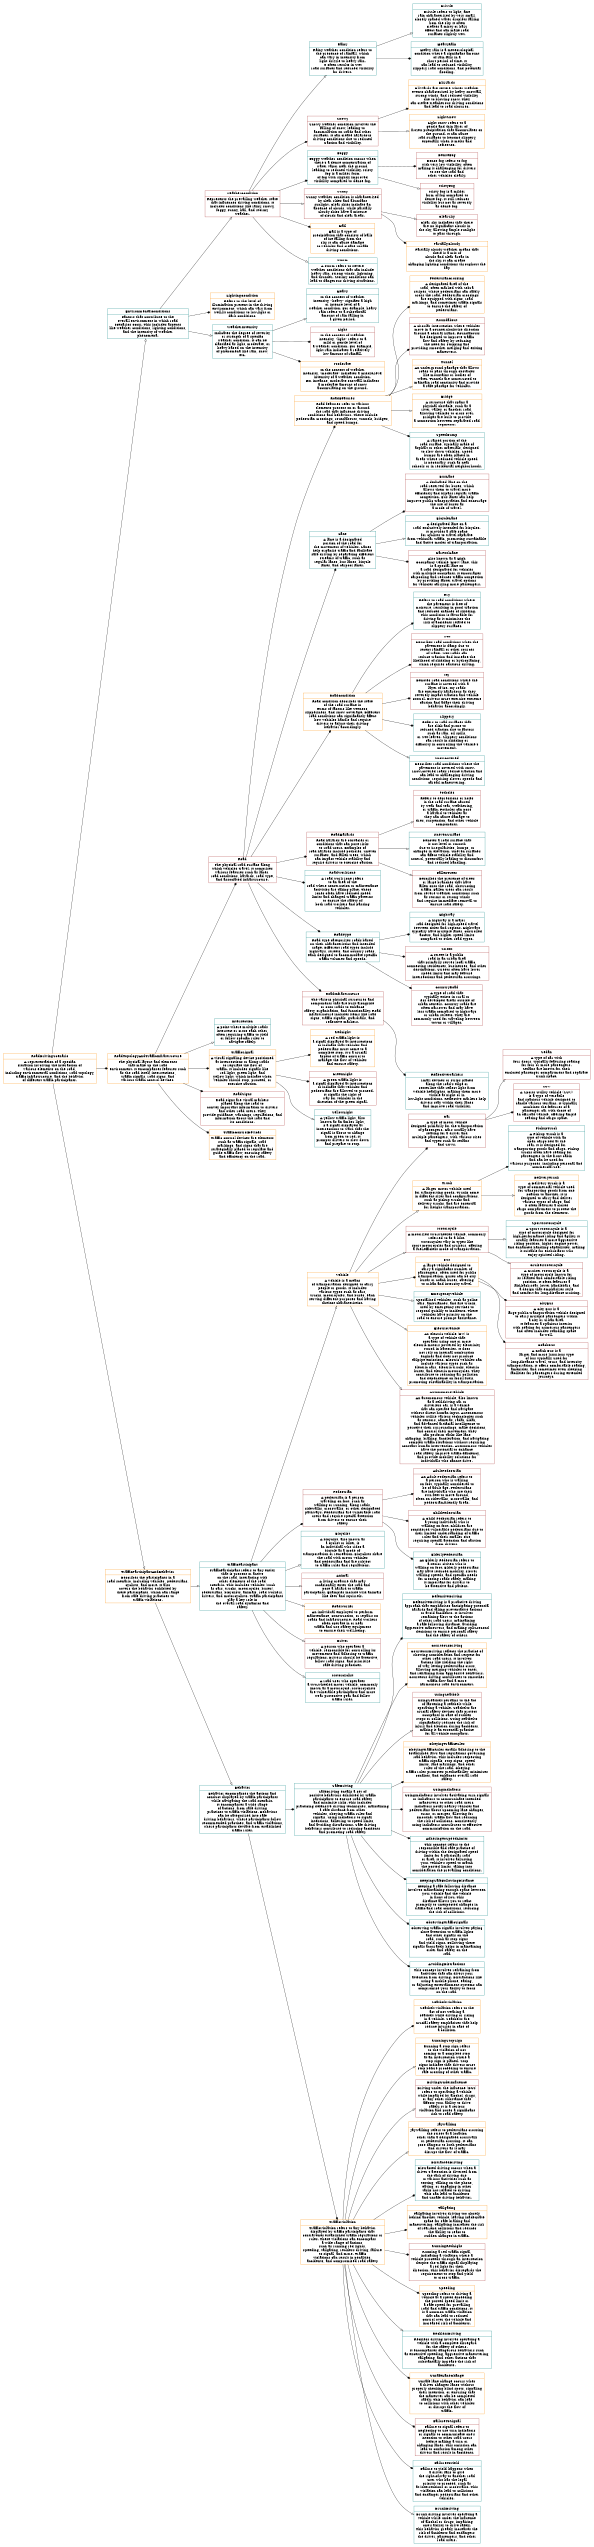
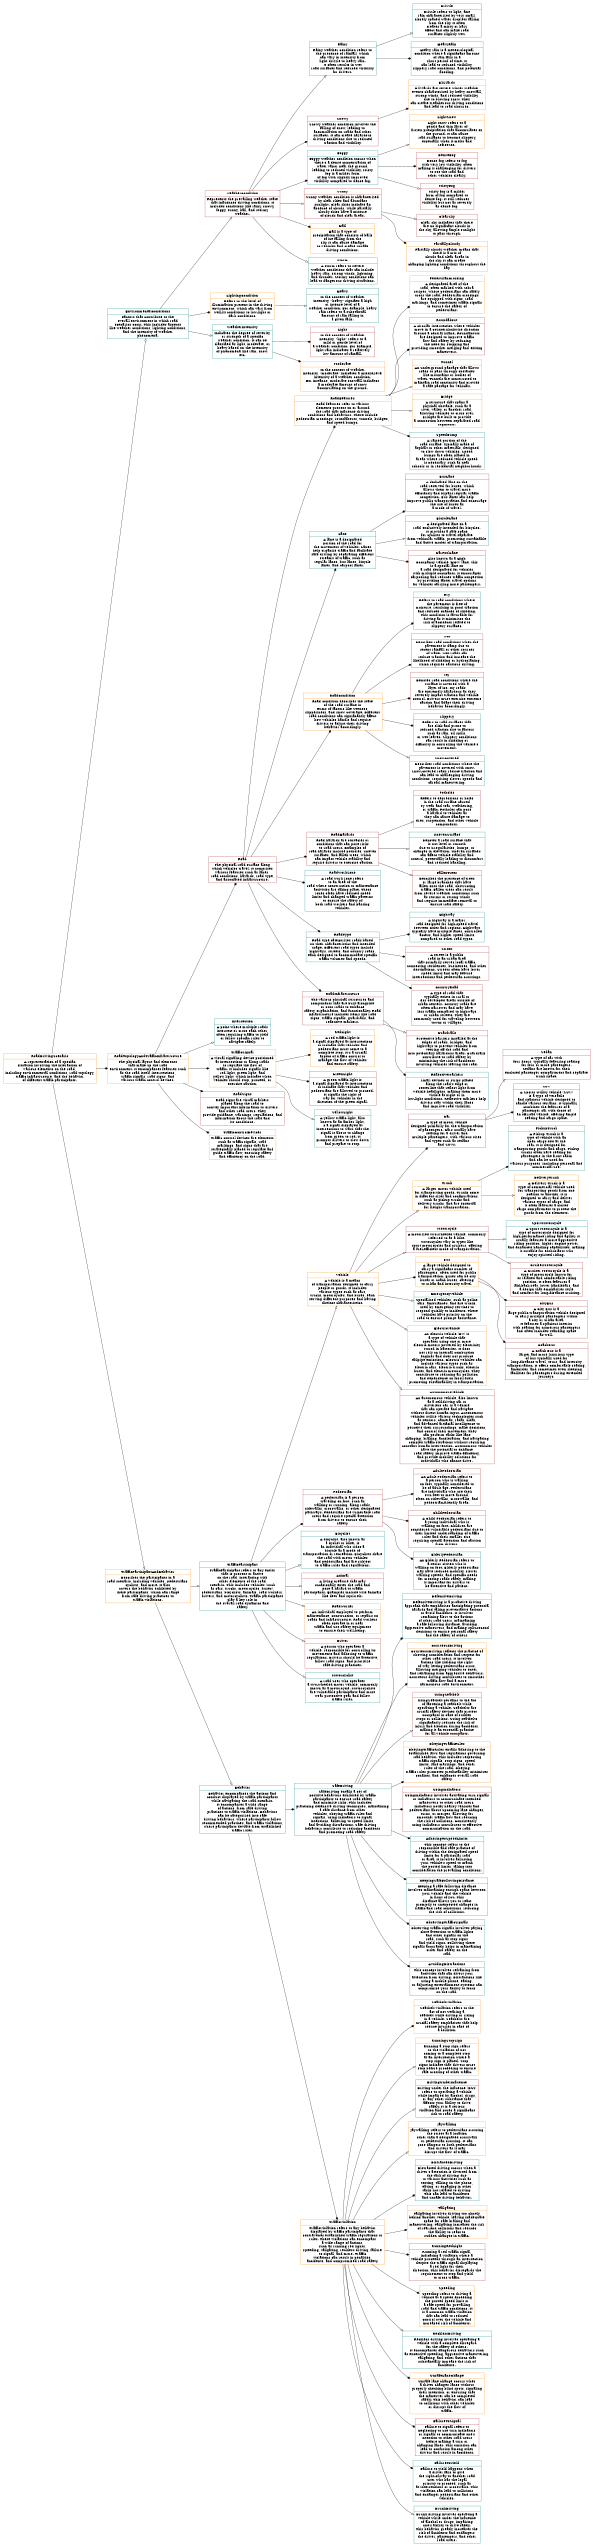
(392, 131) -> (392, 150)
(343, 319) -> (343, 319)
(288, 325) -> (289, 306)
none -> (447, 1049)
